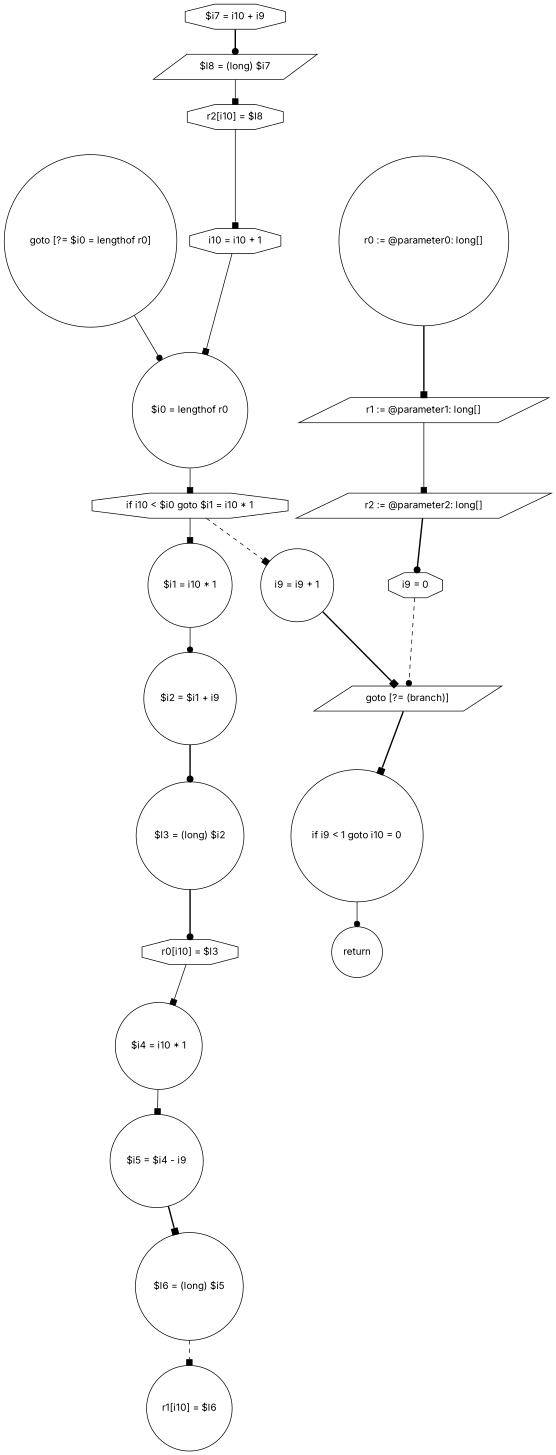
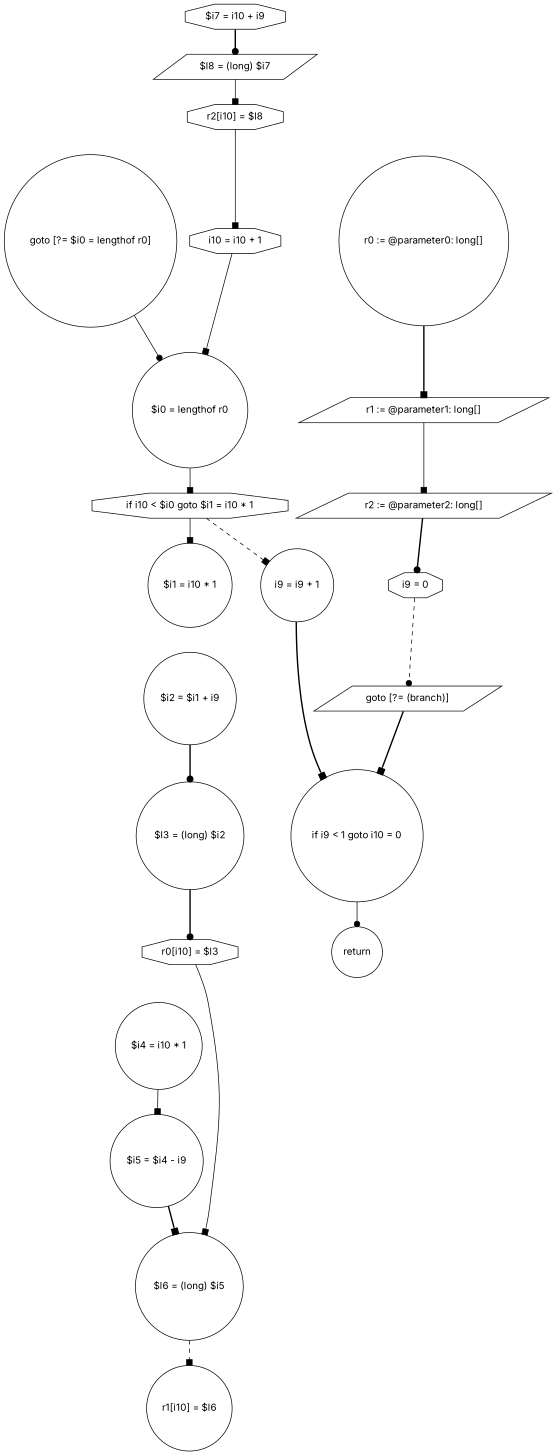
(190, 637) -> none
(357, 646) -> (301, 698)
(180, 981) -> (219, 1095)
